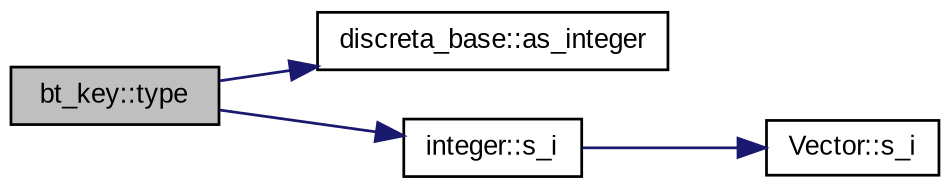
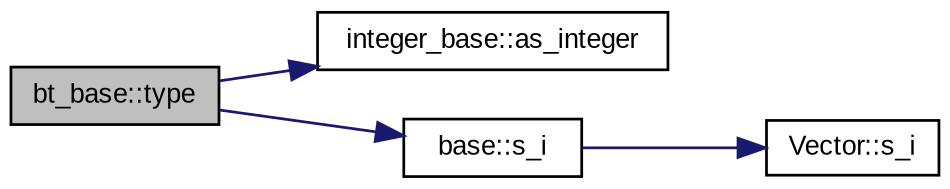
(493, 41) -> (493, 41)
(115, 96) -> (115, 96)
(493, 148) -> (493, 148)
